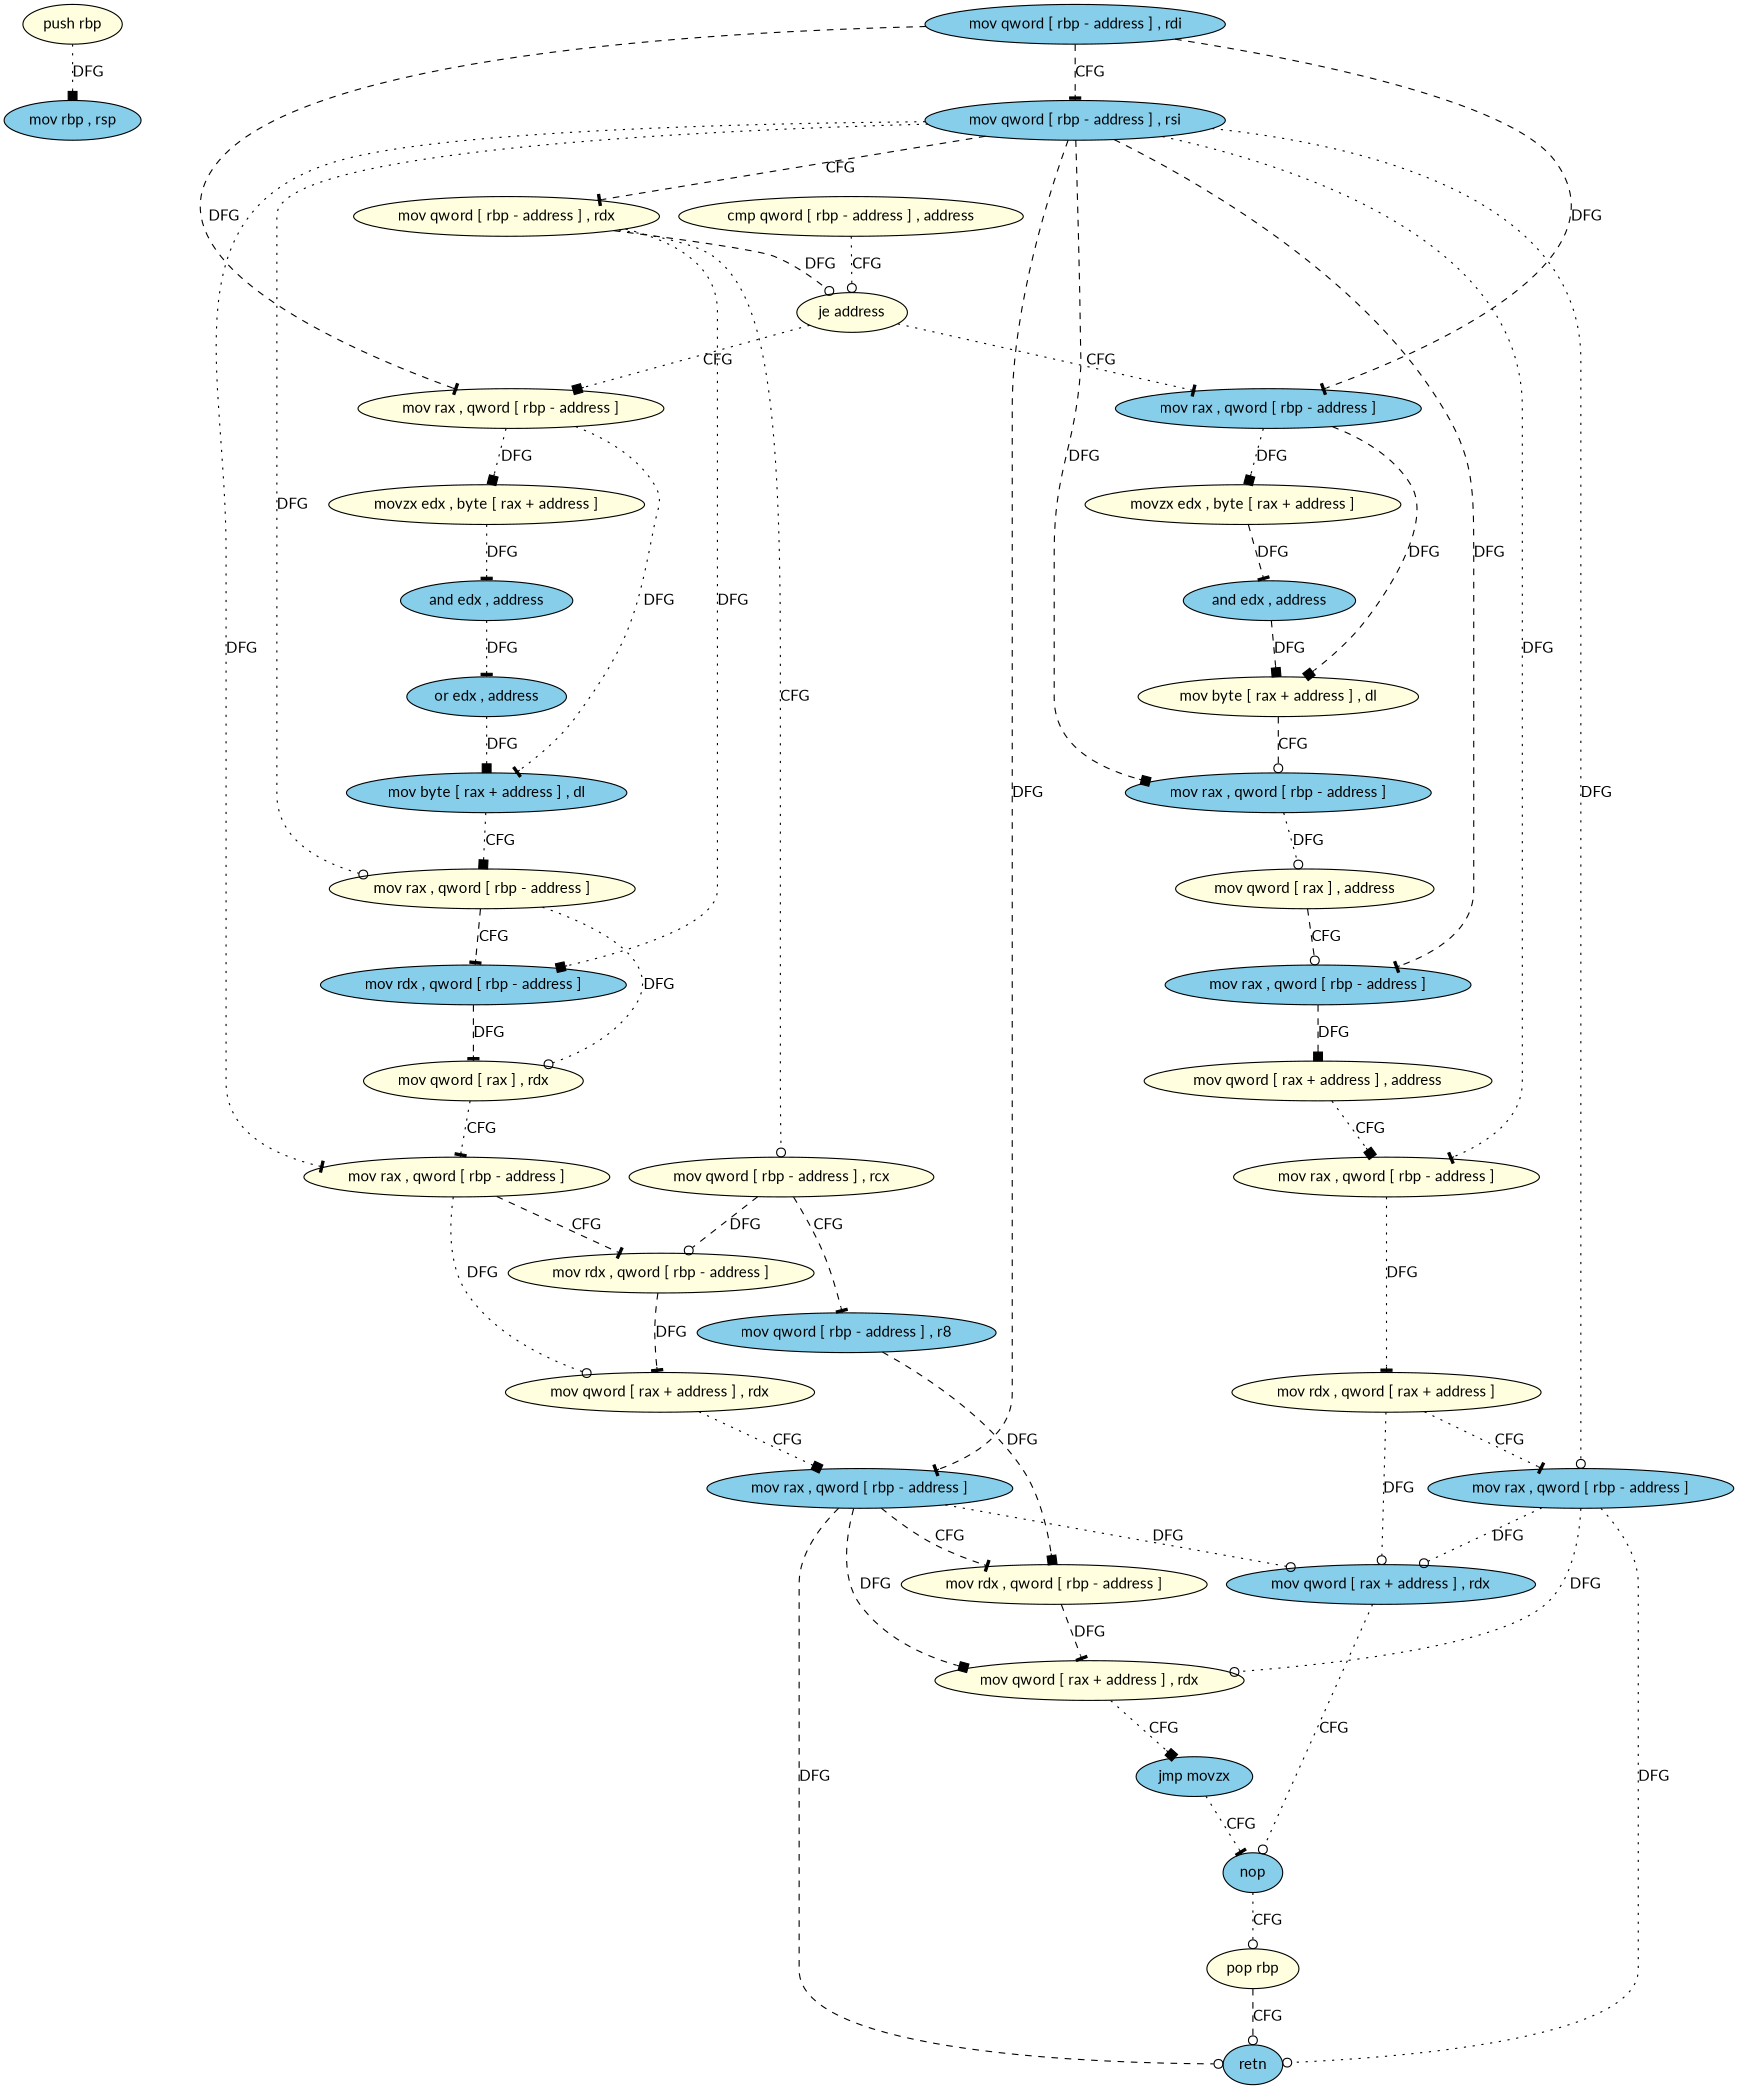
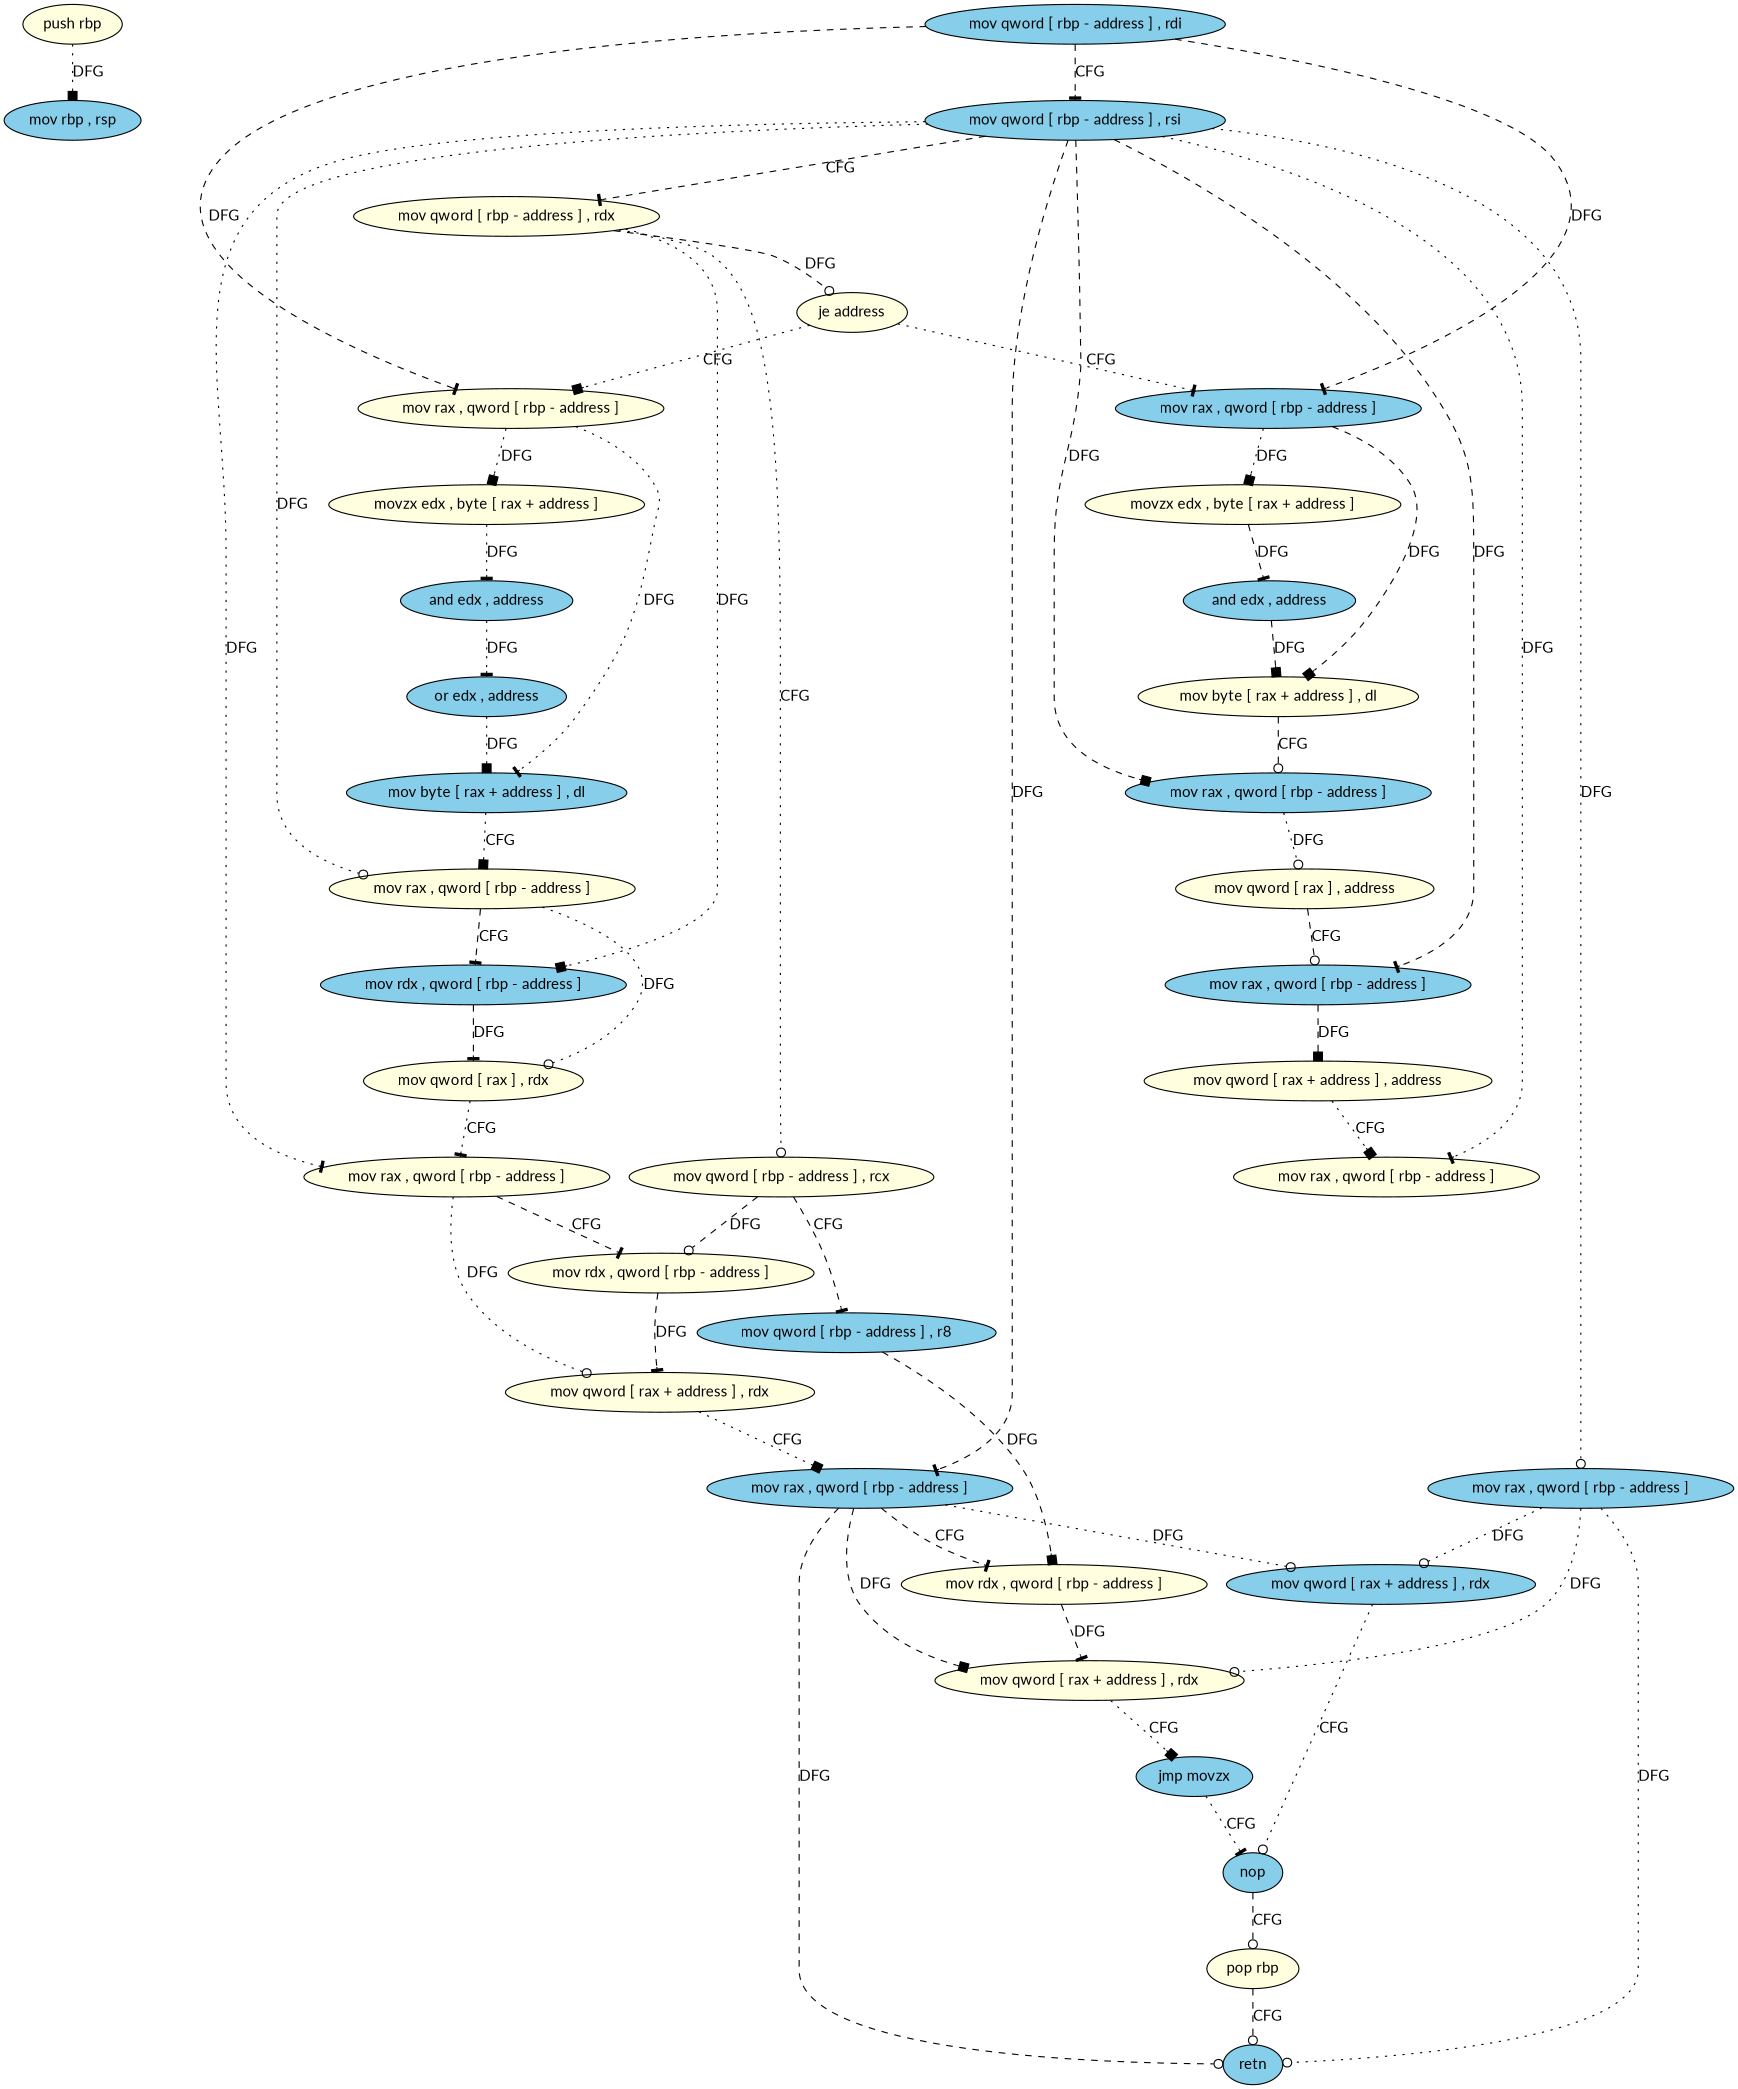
(851, 216) -> none
(1387, 1392) -> none
(1253, 1916) -> (1253, 1916)
